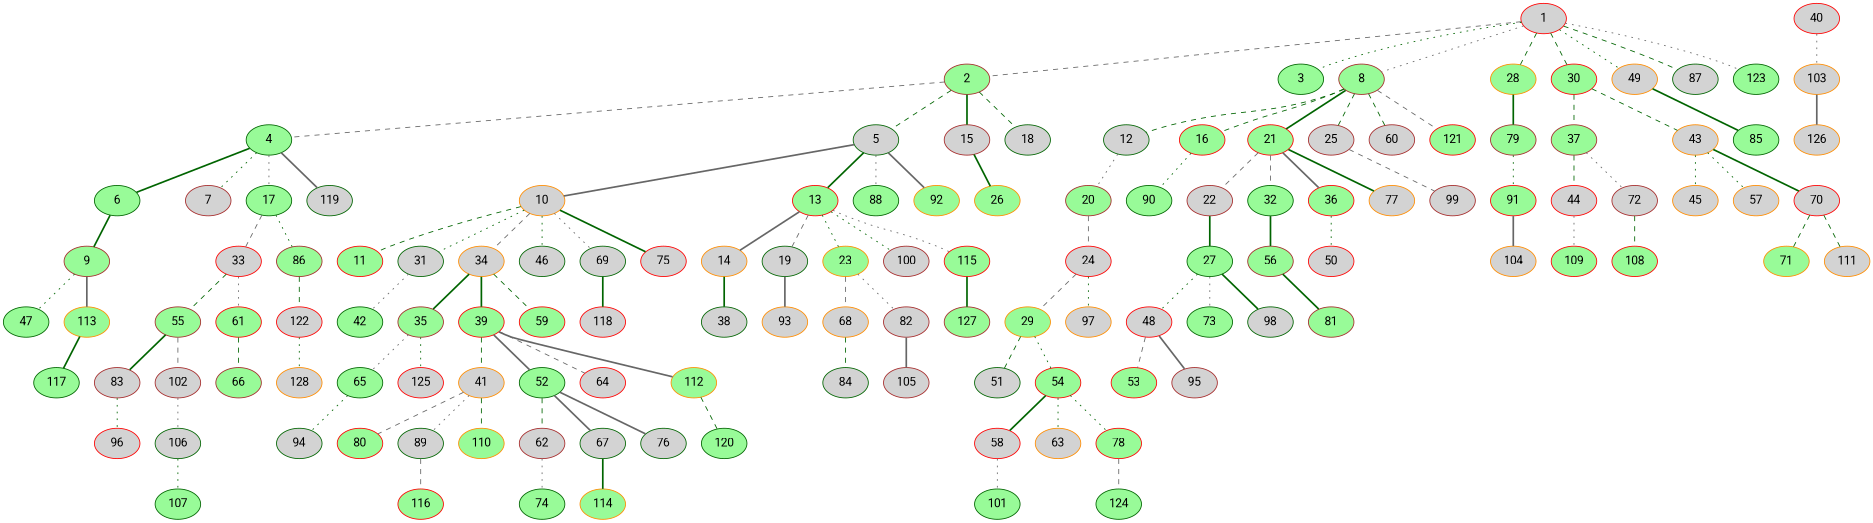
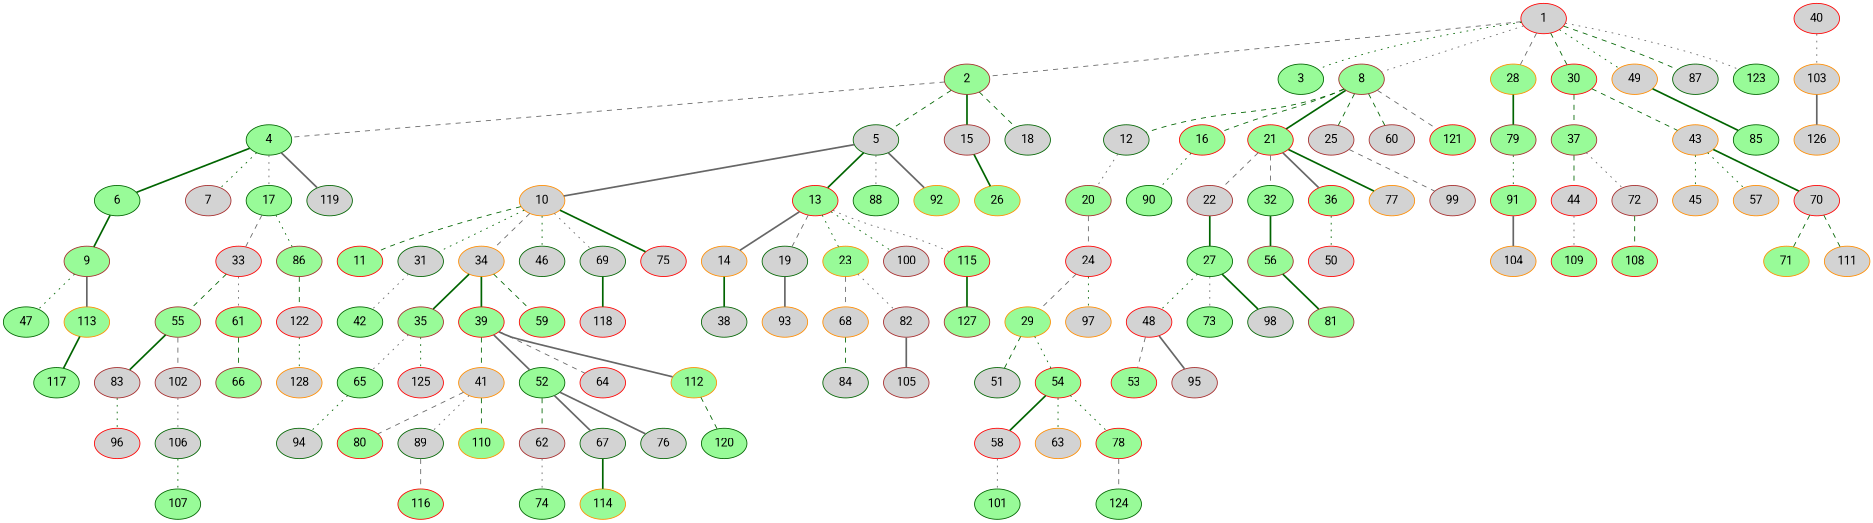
(1528, 49) -> (1528, 49)
